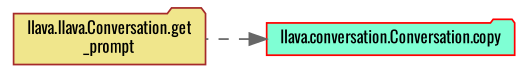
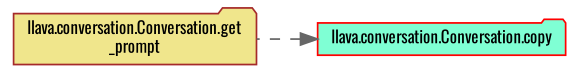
(110, 39) -> (135, 39)
